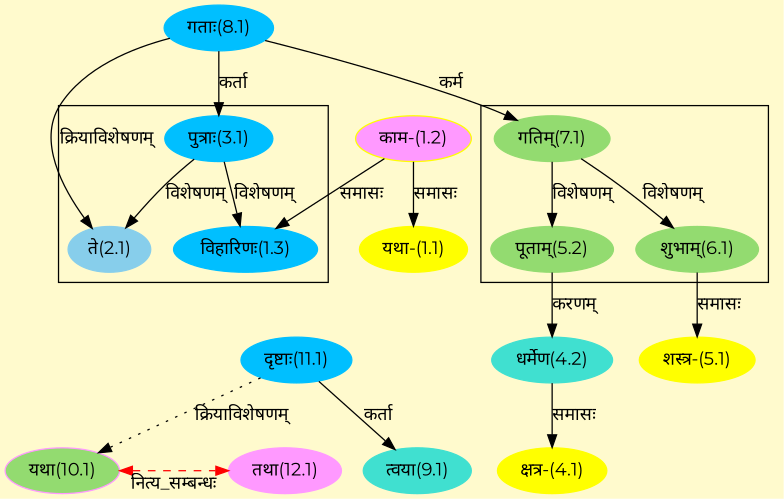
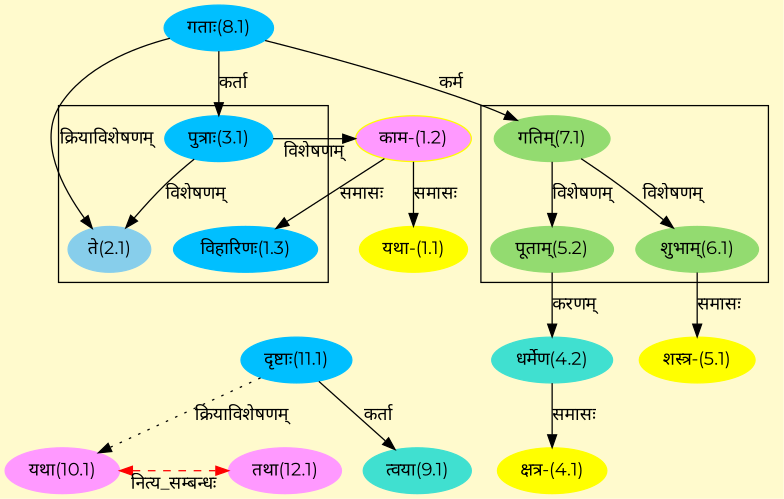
(231, 188) -> (308, 139)
(62, 471) -> (62, 471)
